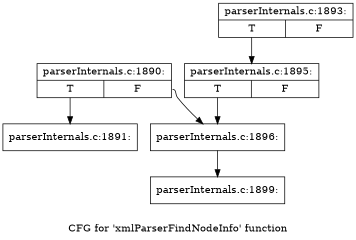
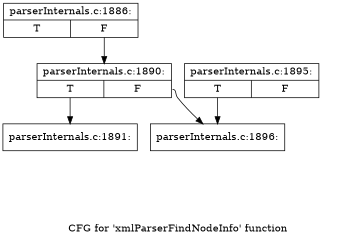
none -> (71, 20)
(286, 20) -> none
(218, 190) -> none
